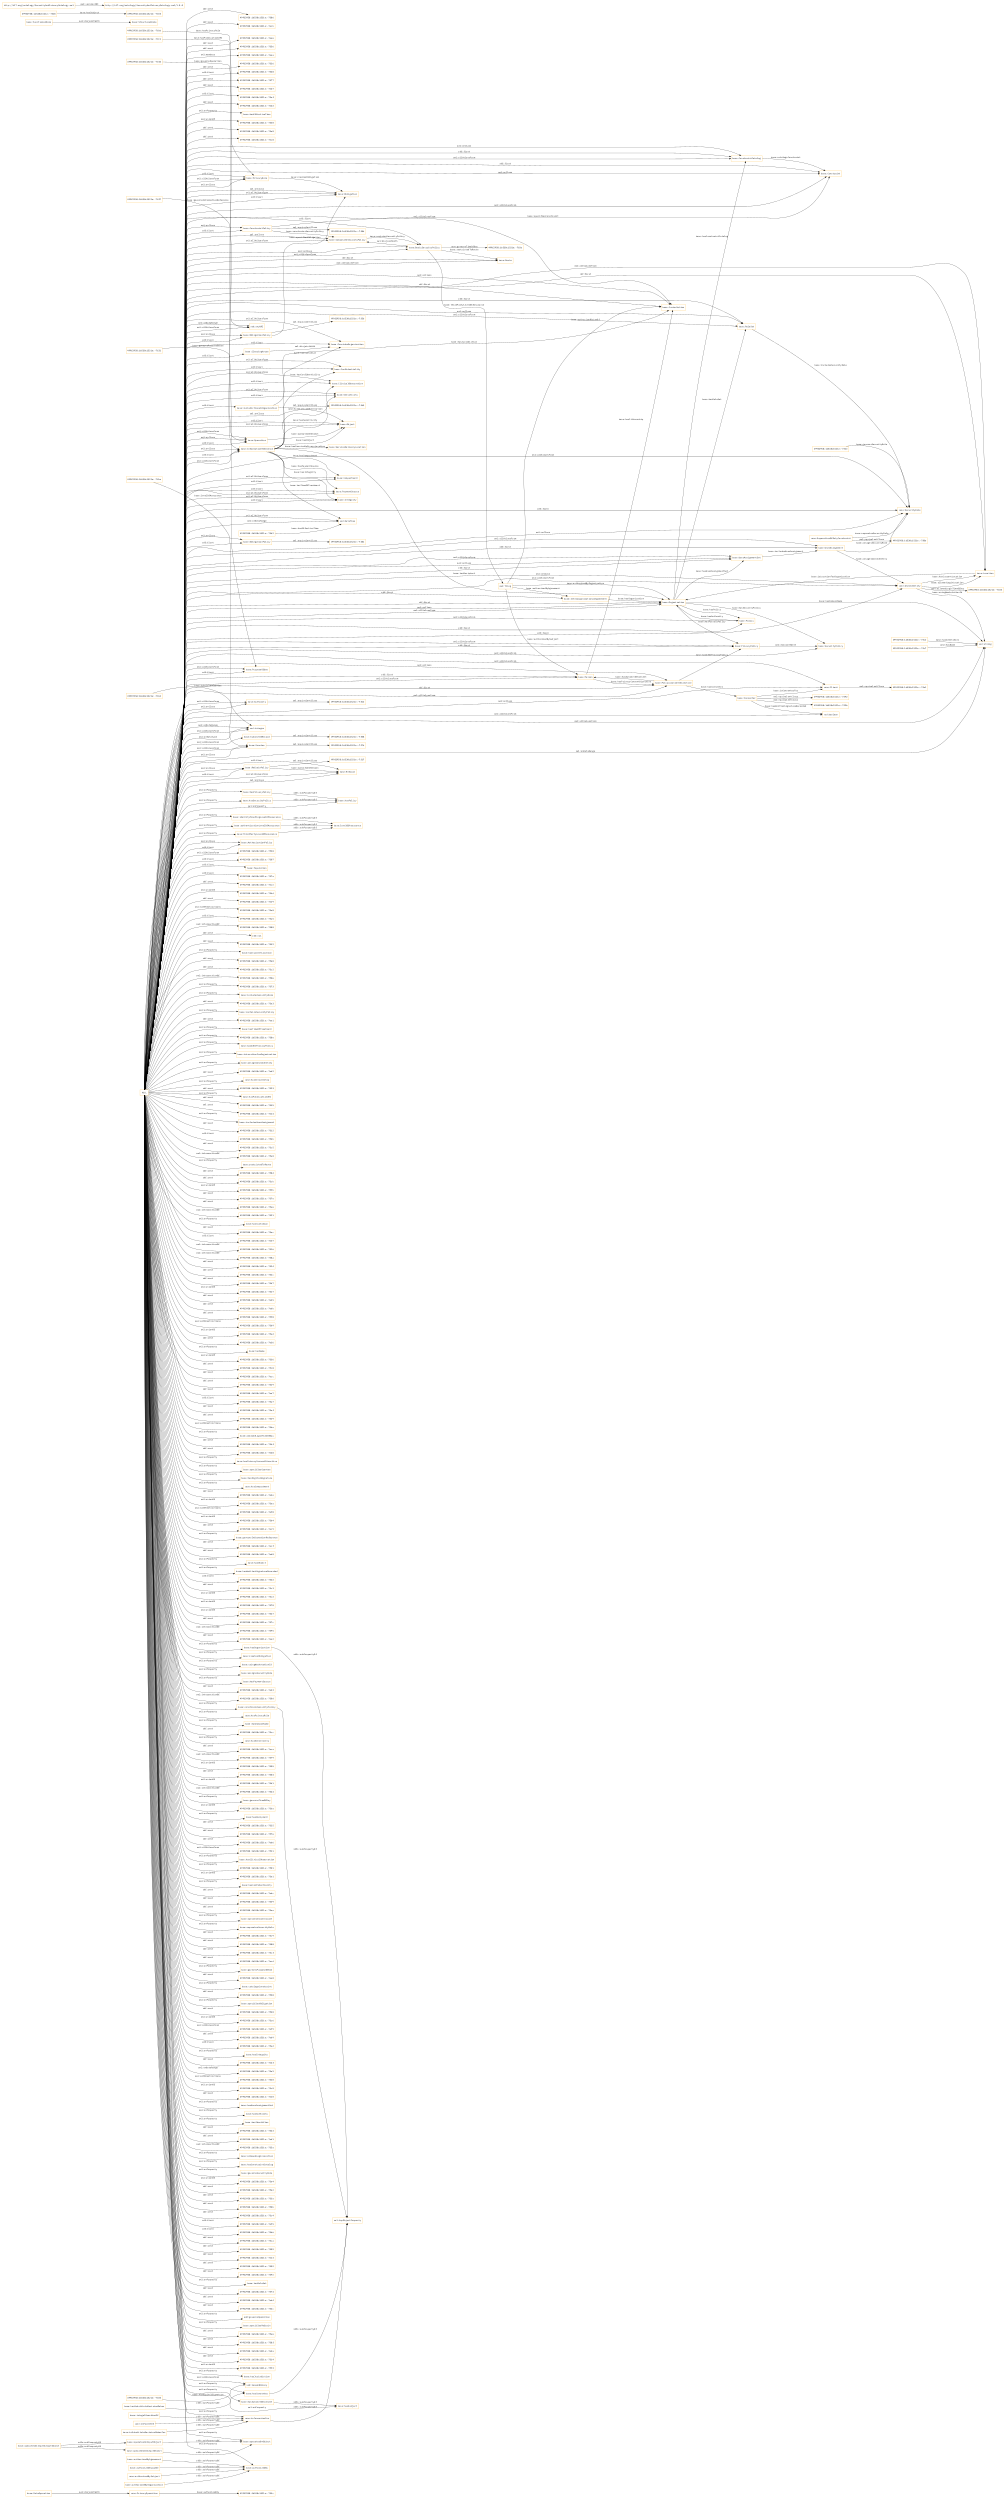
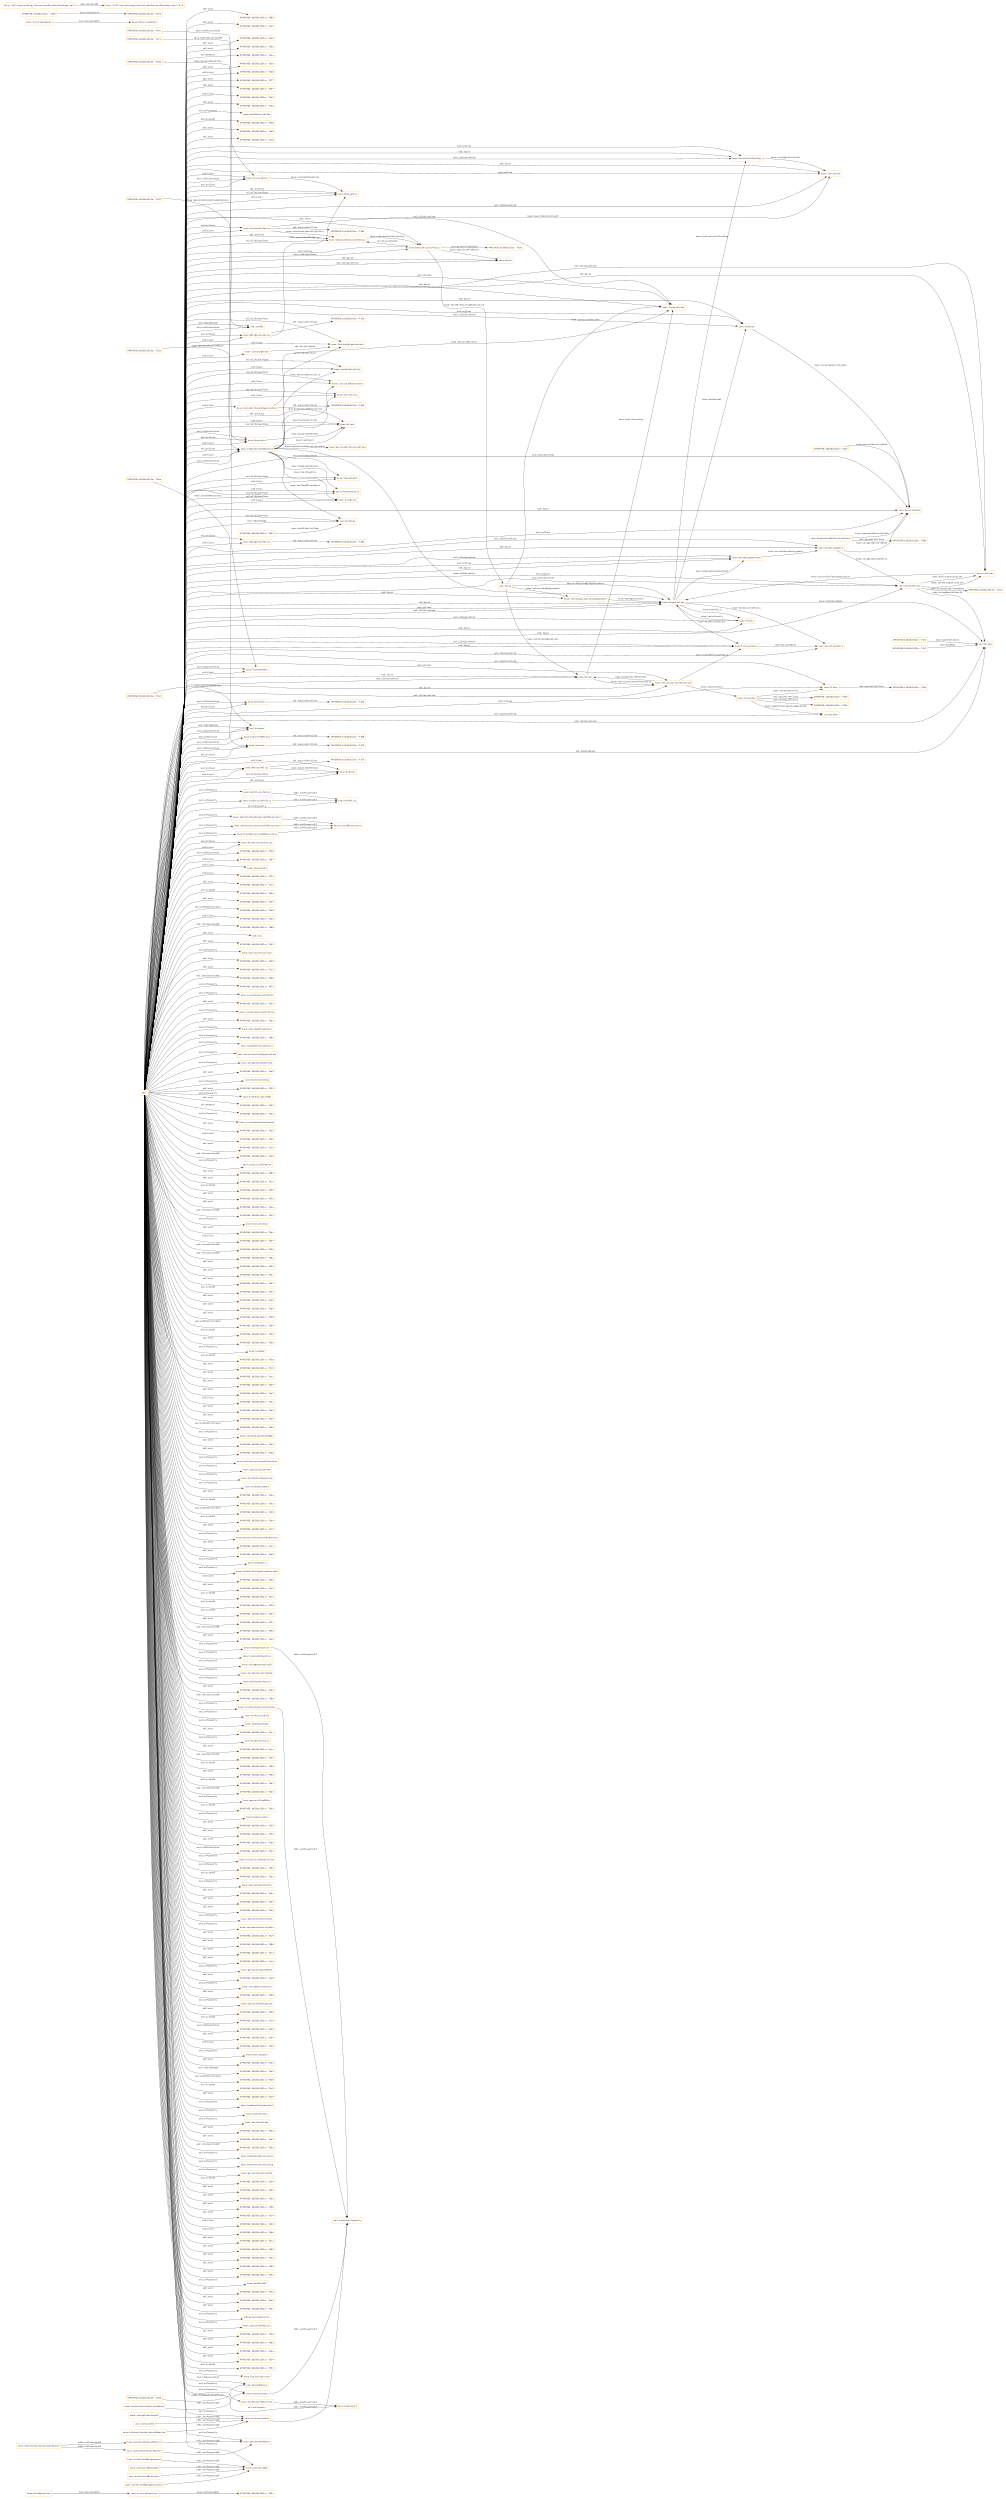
(208, 1105) -> (208, 1105)
